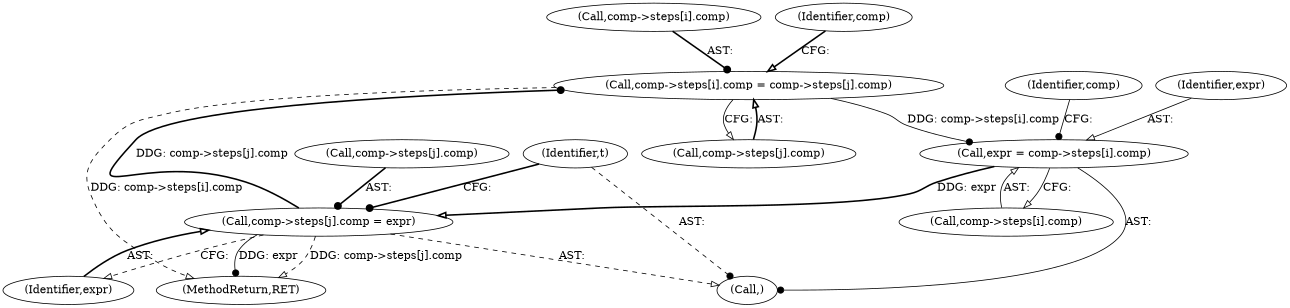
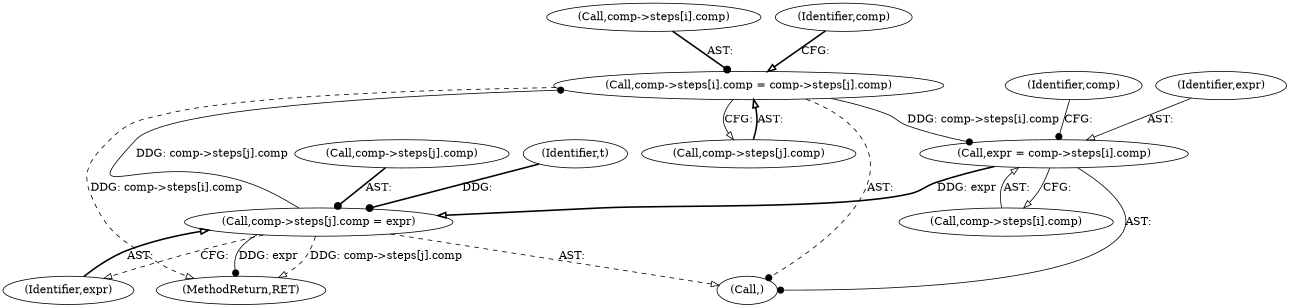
(225, 114) -> (225, 114)
(479, 188) -> (479, 188)
(659, 221) -> (863, 192)
